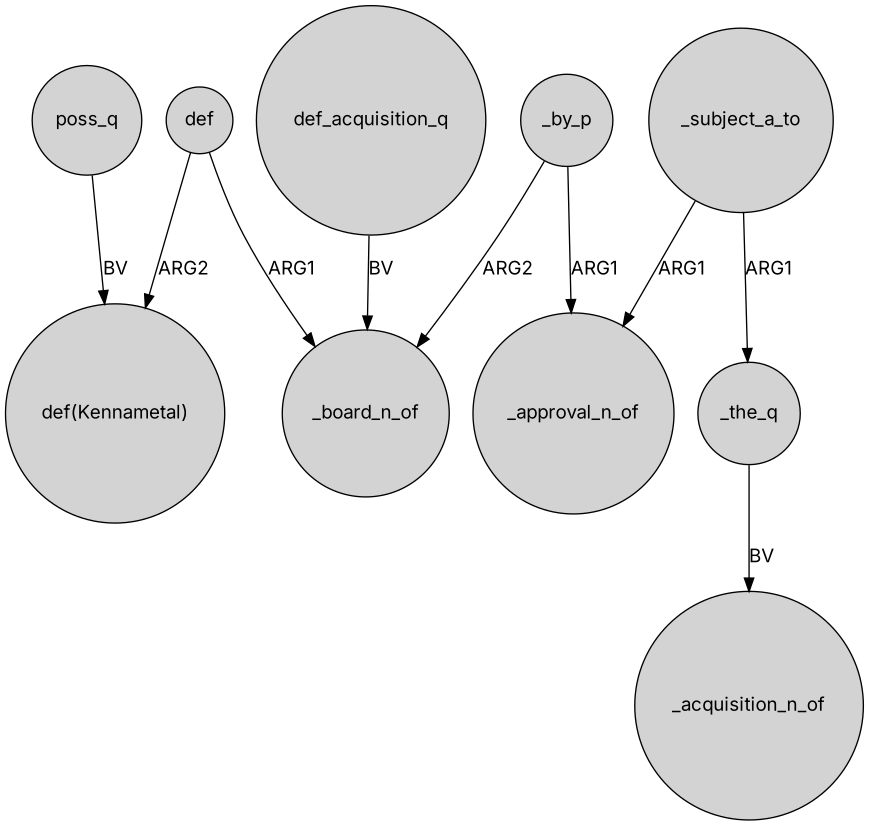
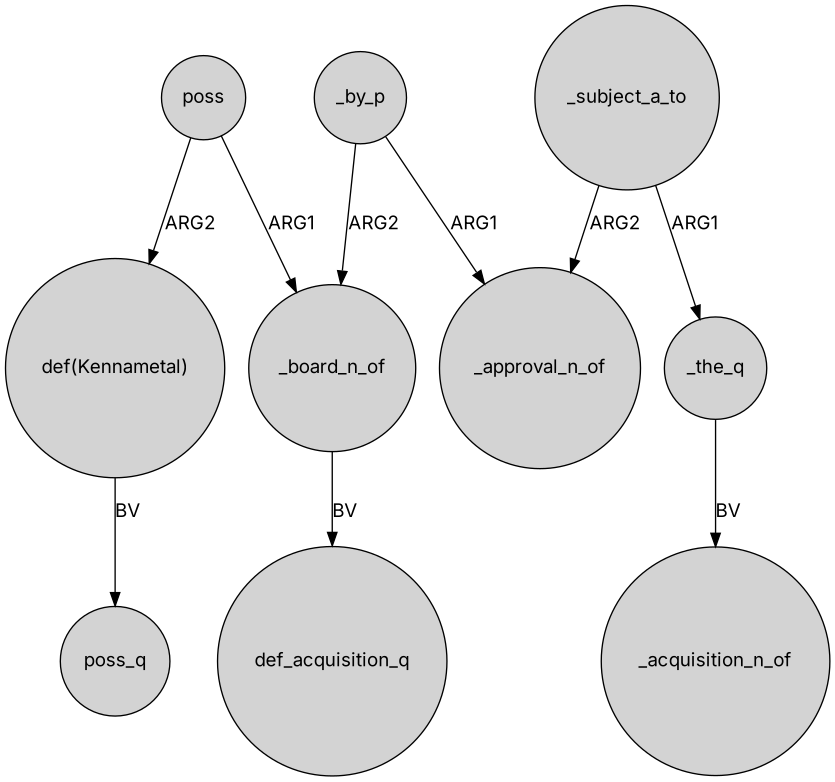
(200, 120) -> (204, 98)
(98, 233) -> (115, 535)
(682, 270) -> (615, 224)
(368, 276) -> (332, 492)
